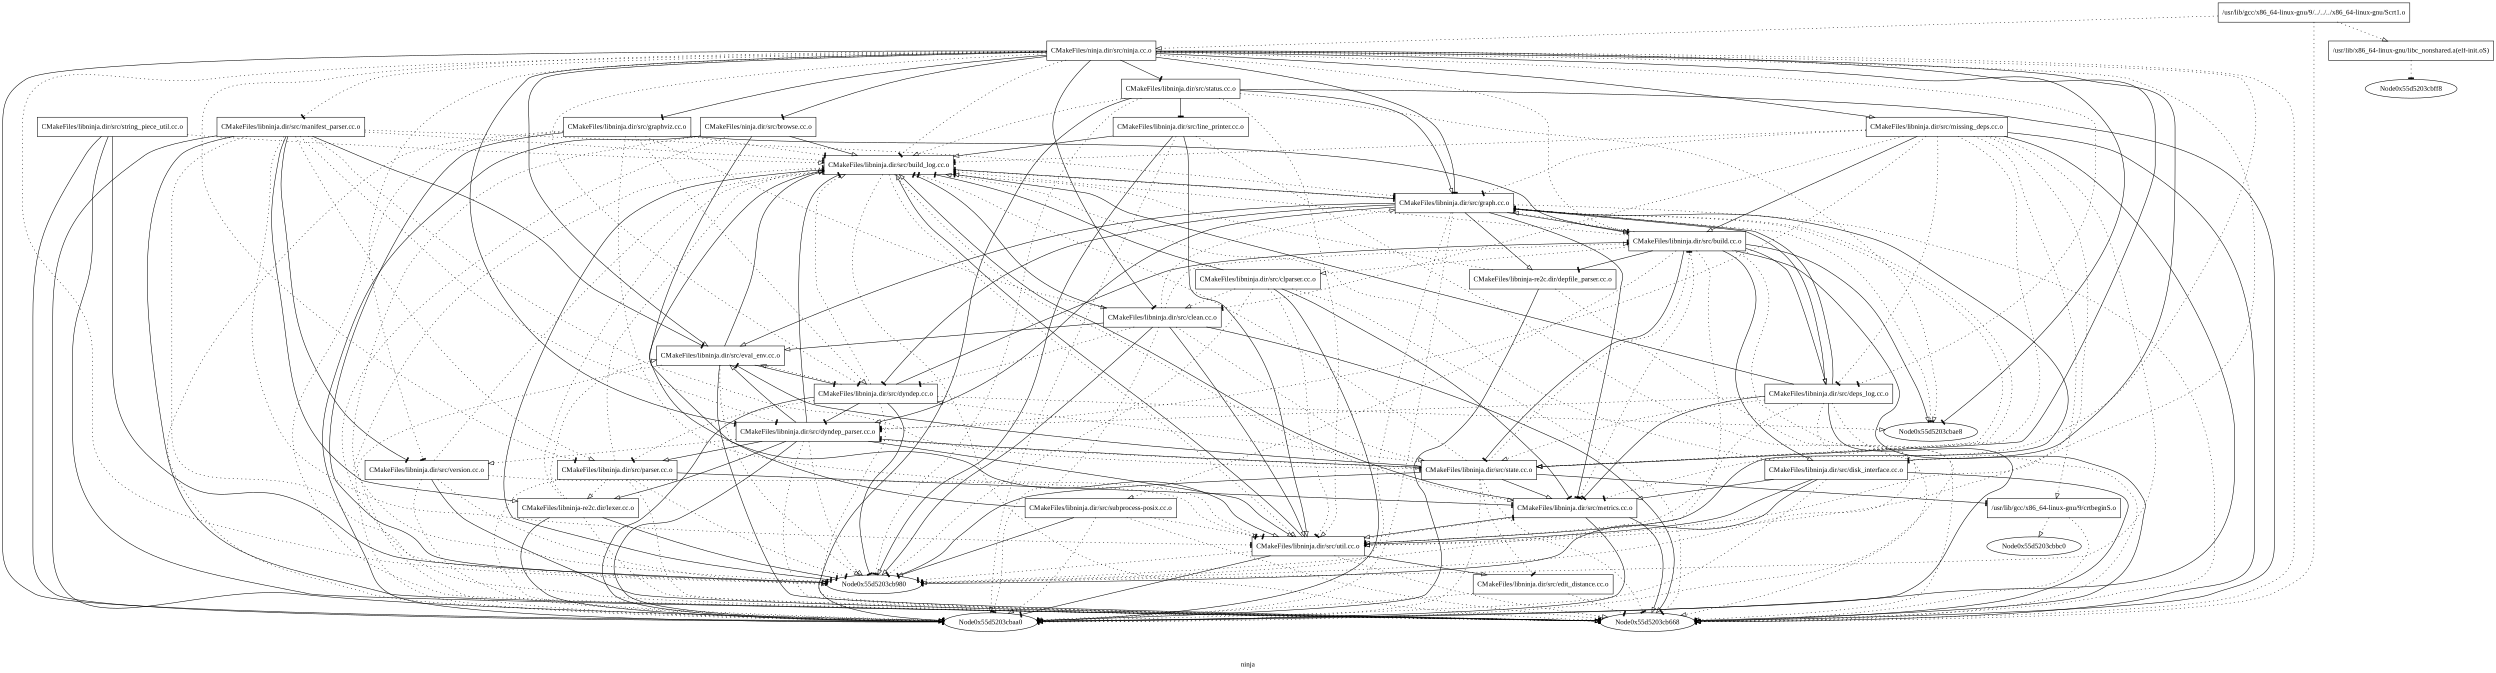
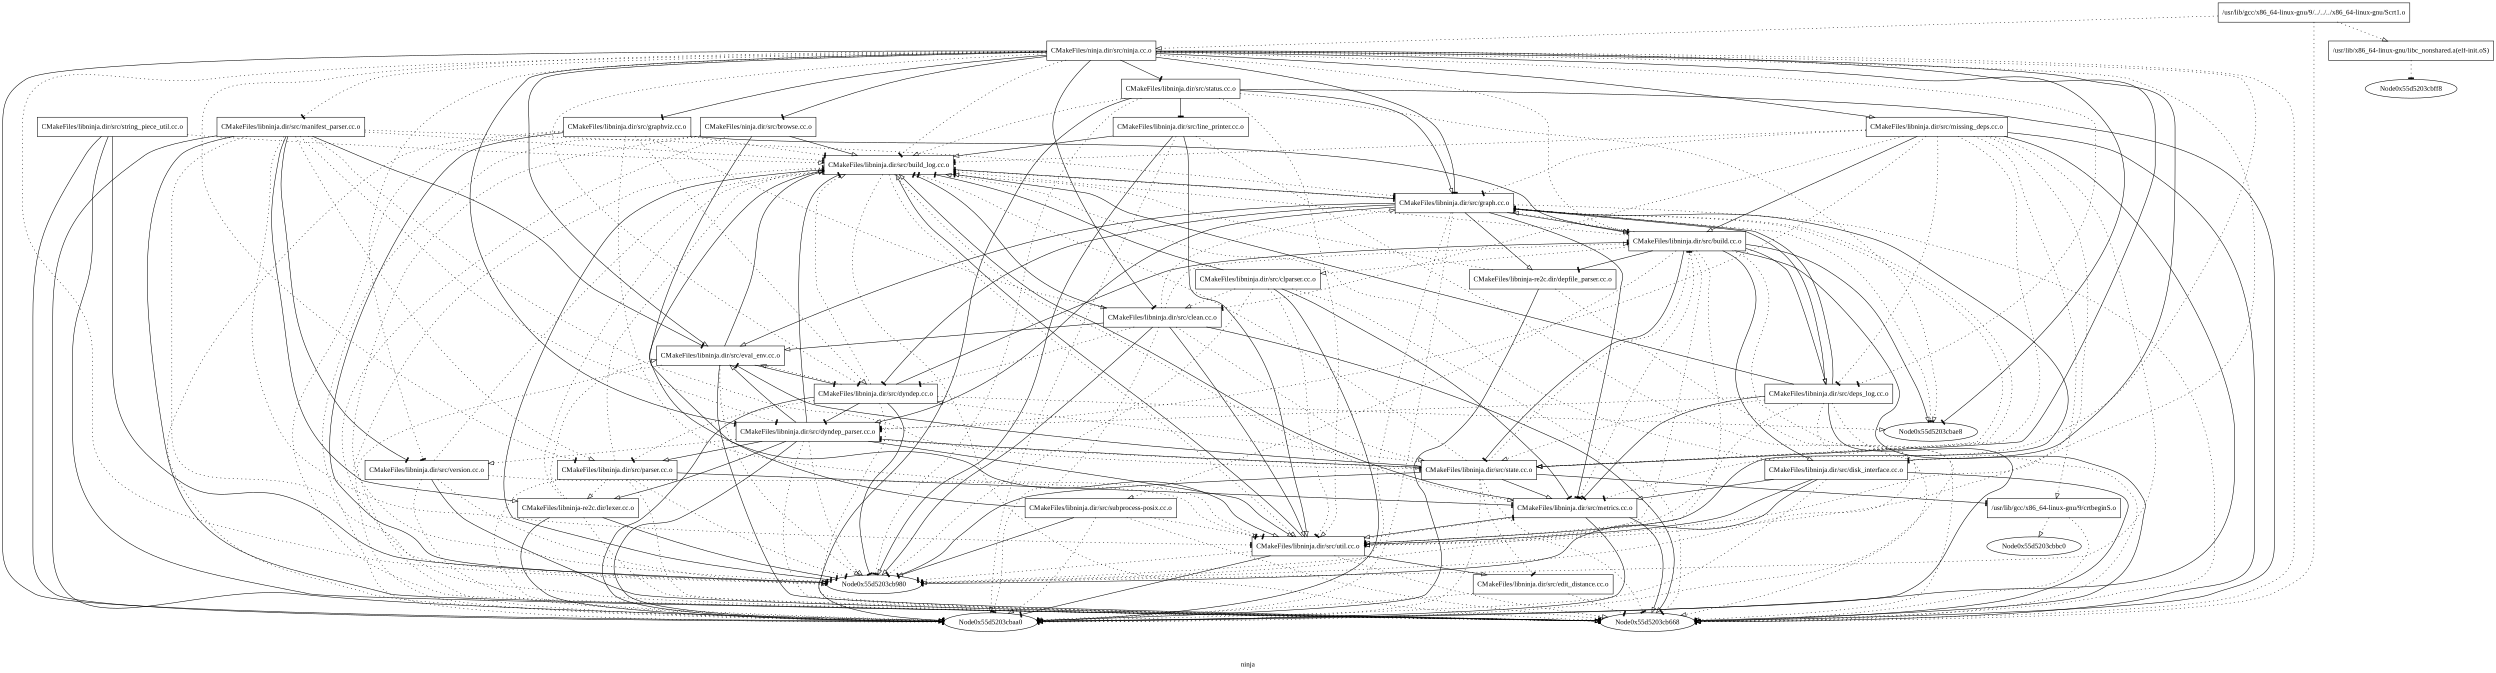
none -> (1642, 517)
(349, 524) -> (349, 524)
